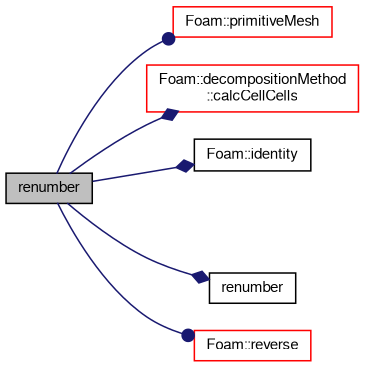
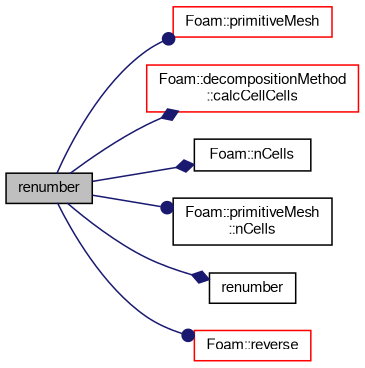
(253, 155) -> (253, 155)
none -> (253, 222)
